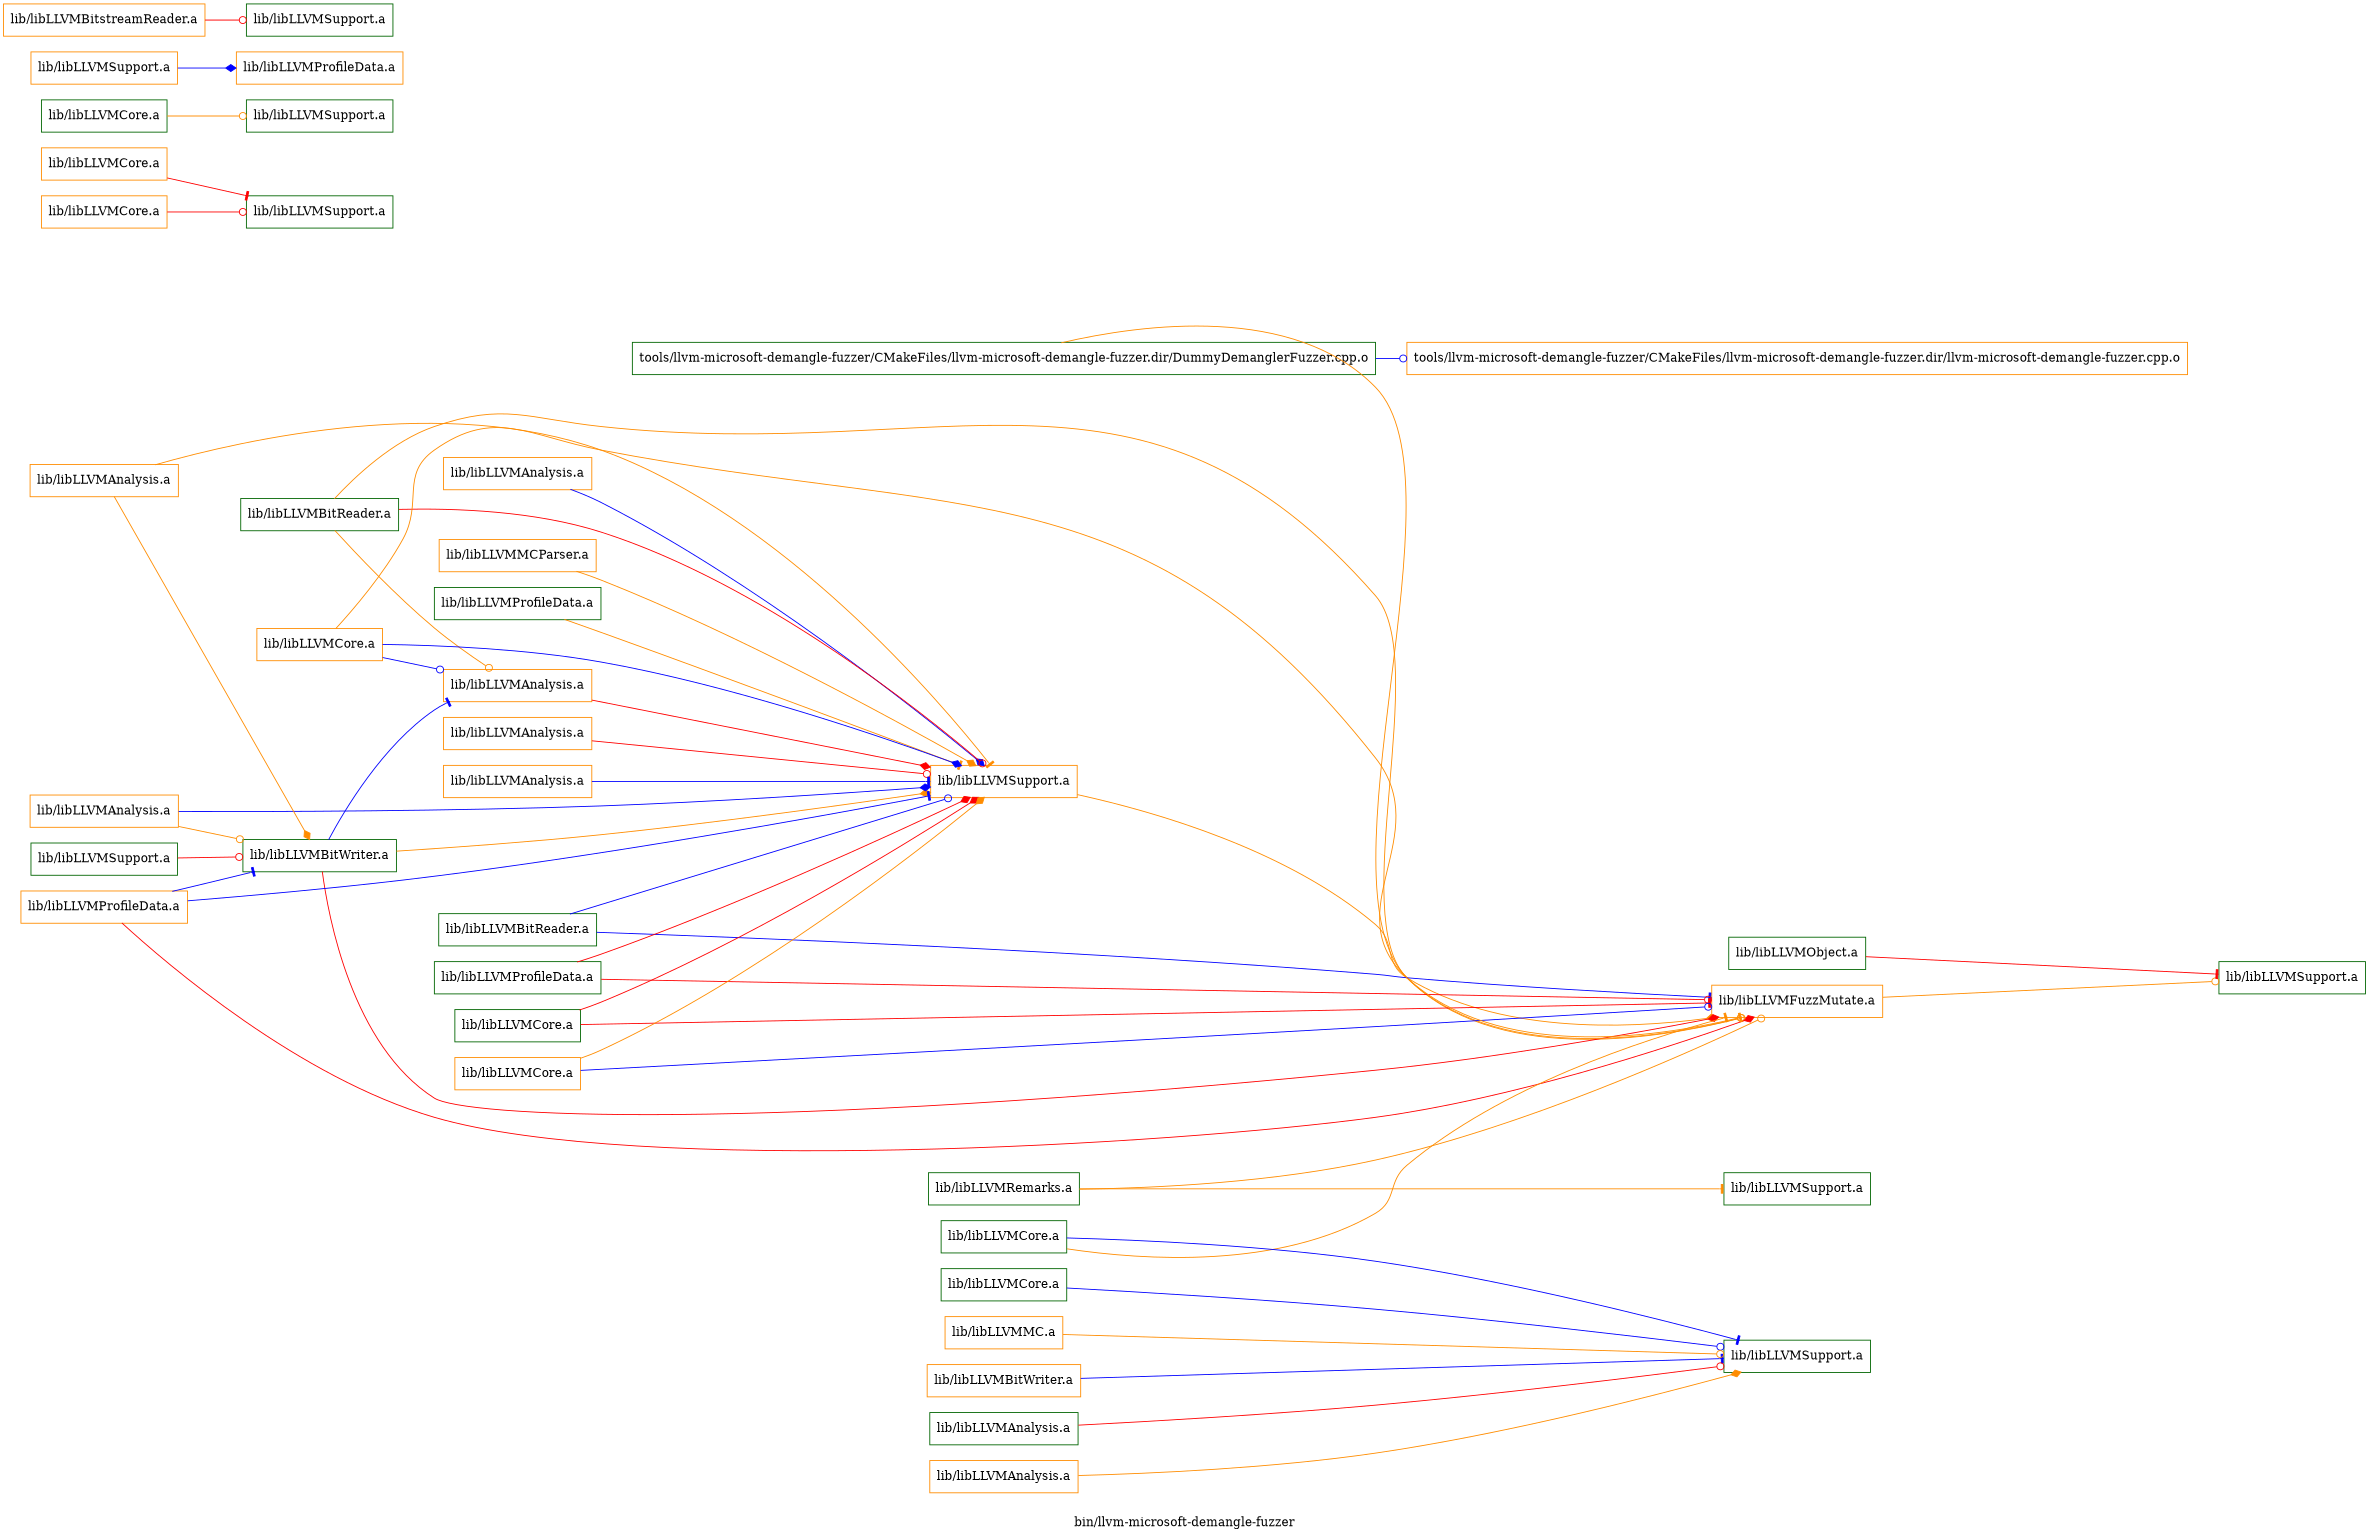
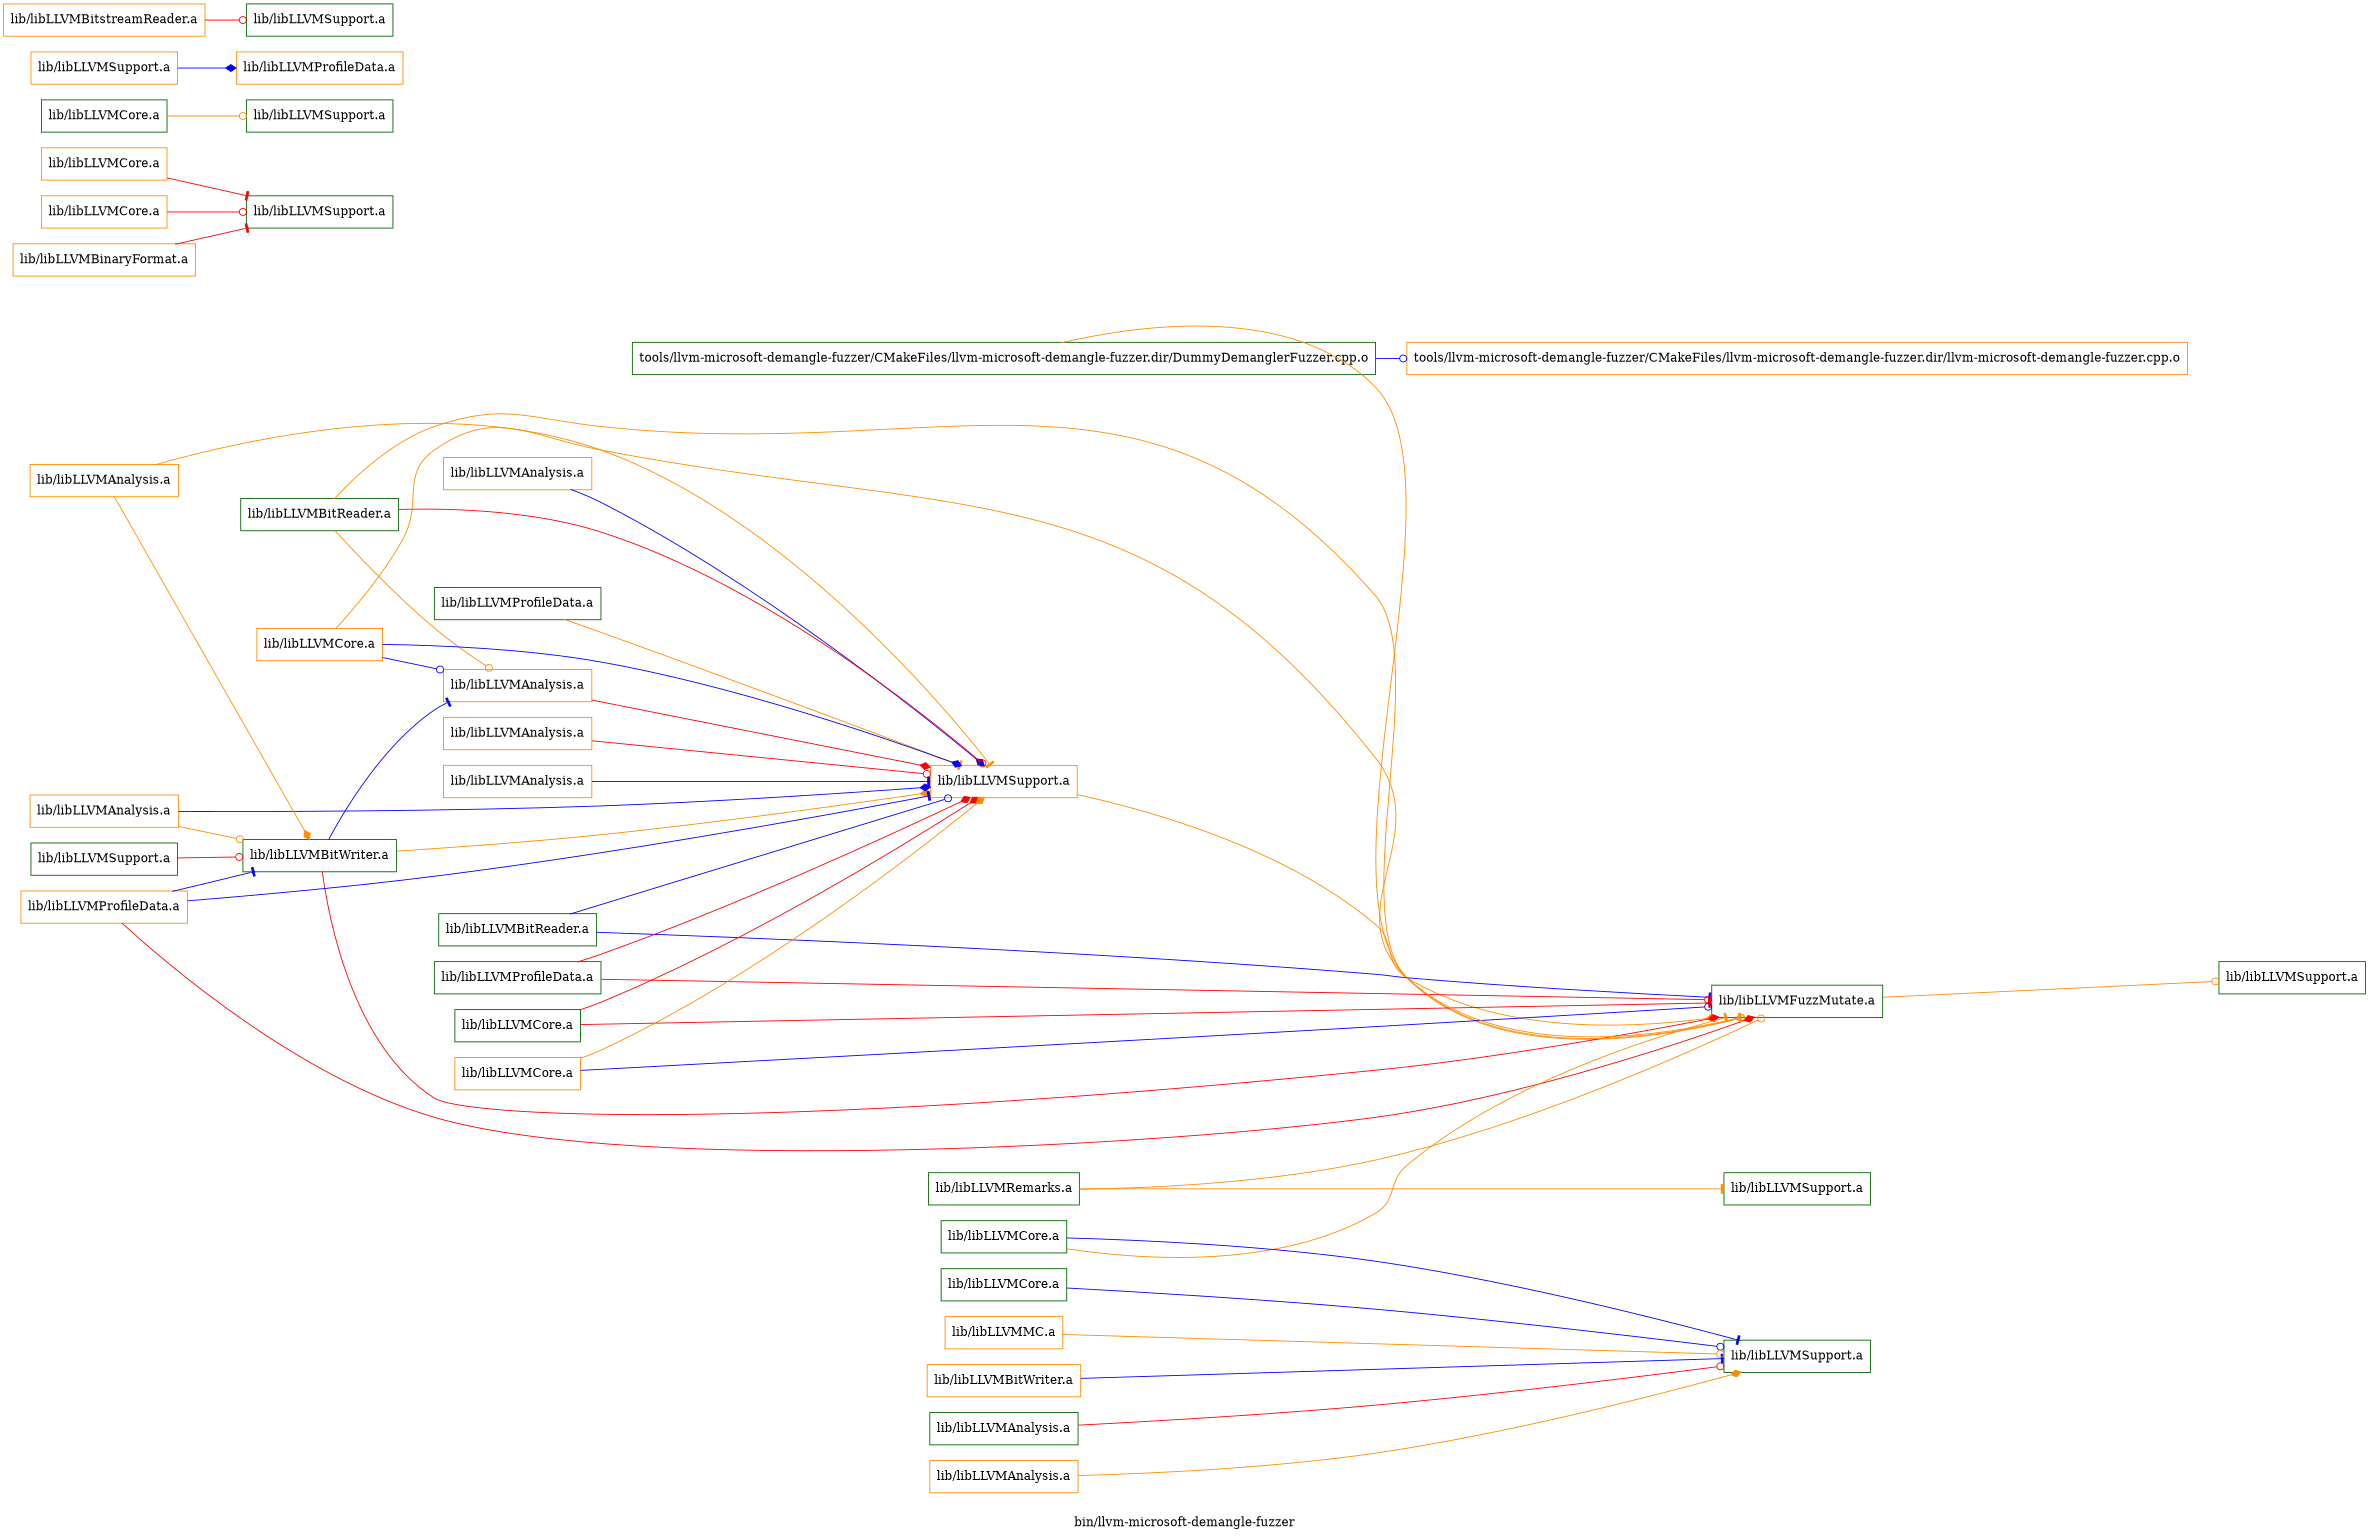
none -> (104, 260)
(518, 556) -> none
(1797, 953) -> none
(1797, 1001) -> (1797, 1001)
